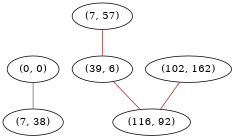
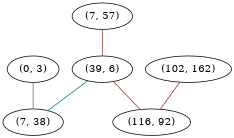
(33, 69) -> (33, 69)
none -> (68, 96)
